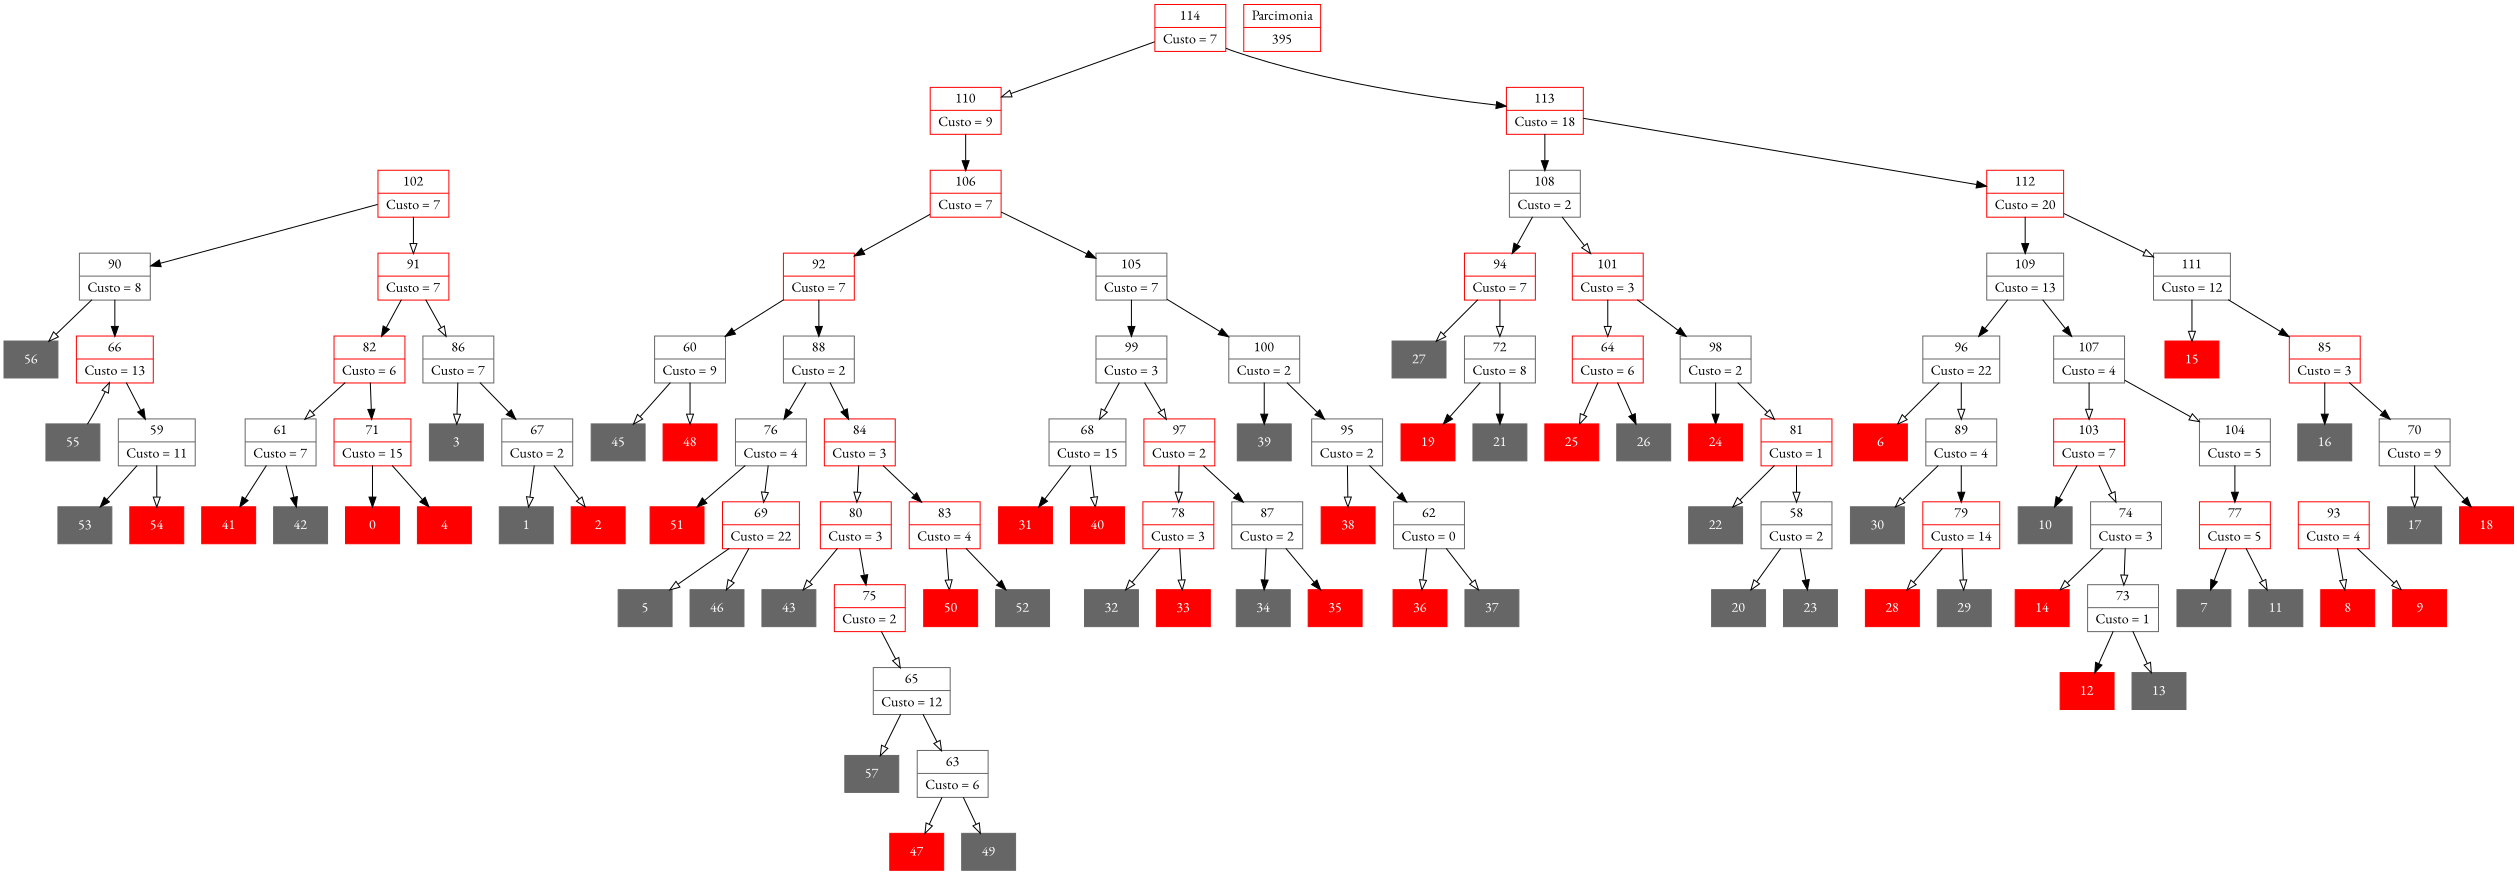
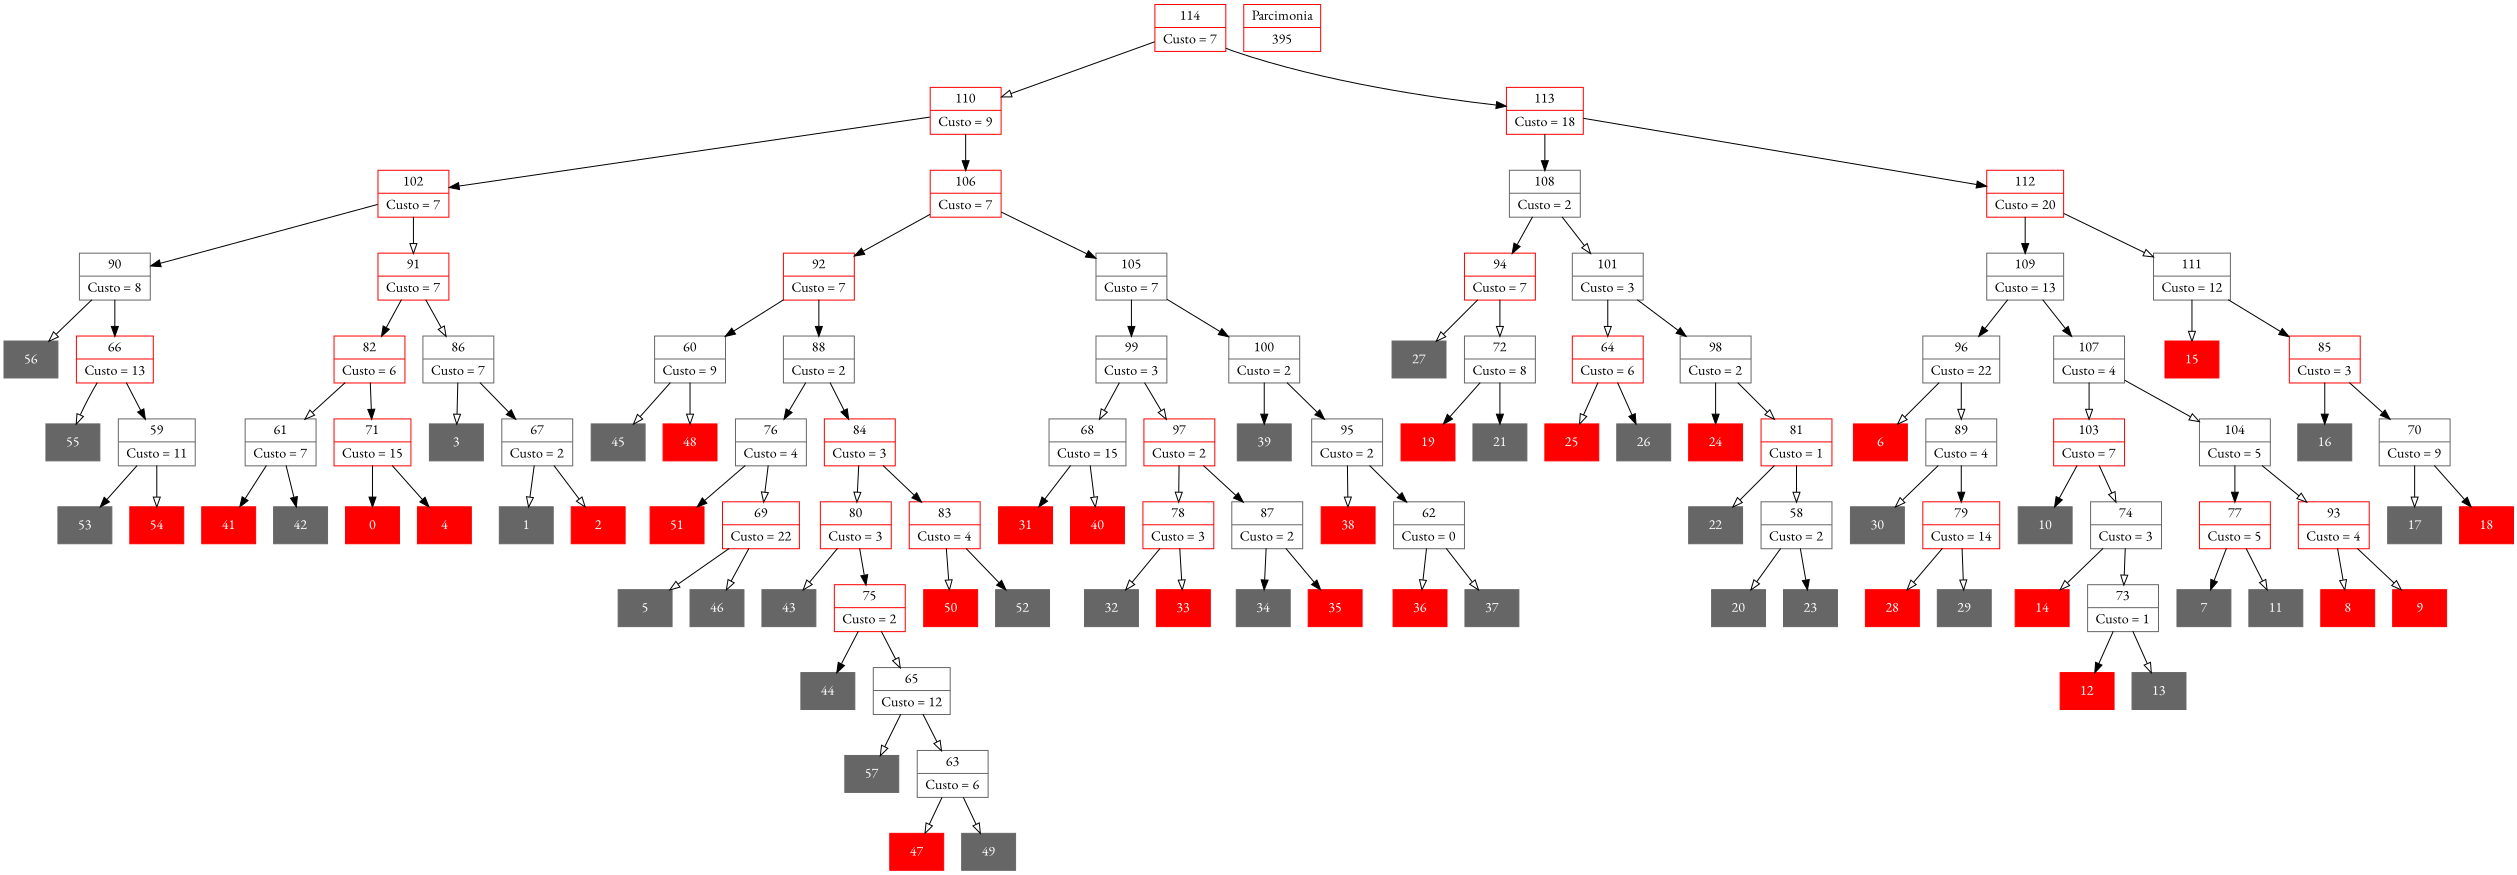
none -> (695, 152)
(1608, 277) -> (1608, 277)
(97, 408) -> (88, 398)
none -> (2280, 481)
none -> (828, 691)
